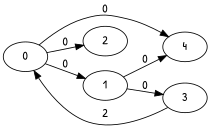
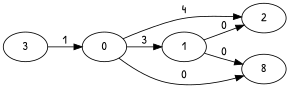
(65, 42) -> (184, 10)
(185, 47) -> (264, 69)
(65, 65) -> (144, 41)
(141, 91) -> (220, 34)
(105, 114) -> (65, 41)
